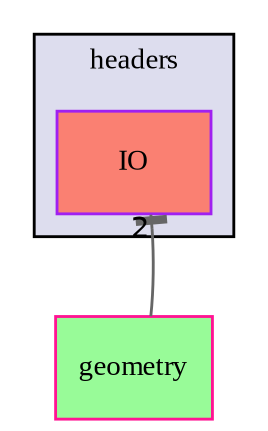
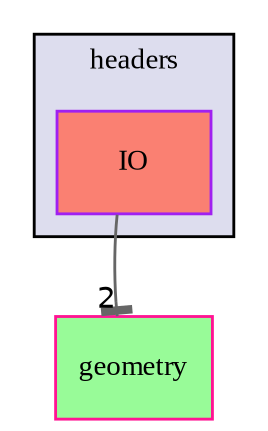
(153, 273) -> (115, 258)
